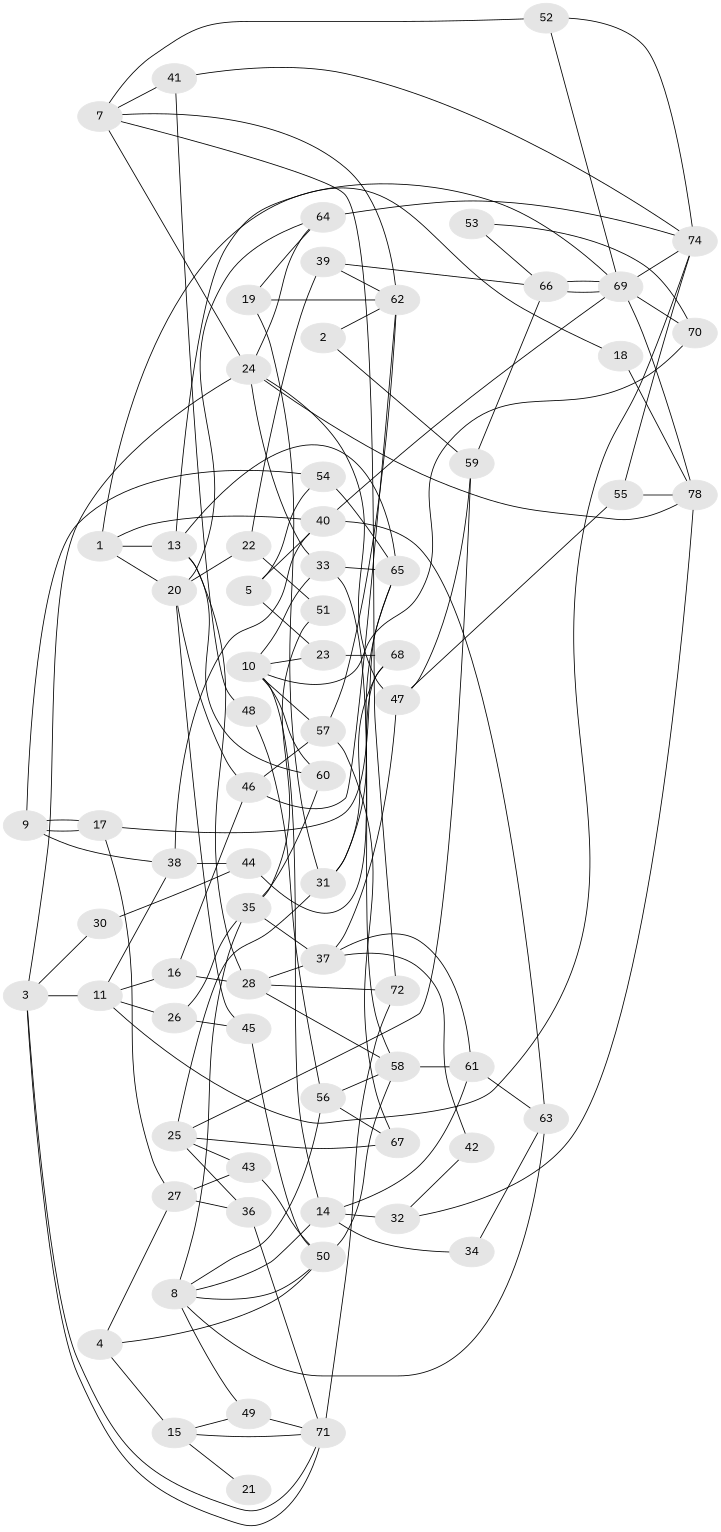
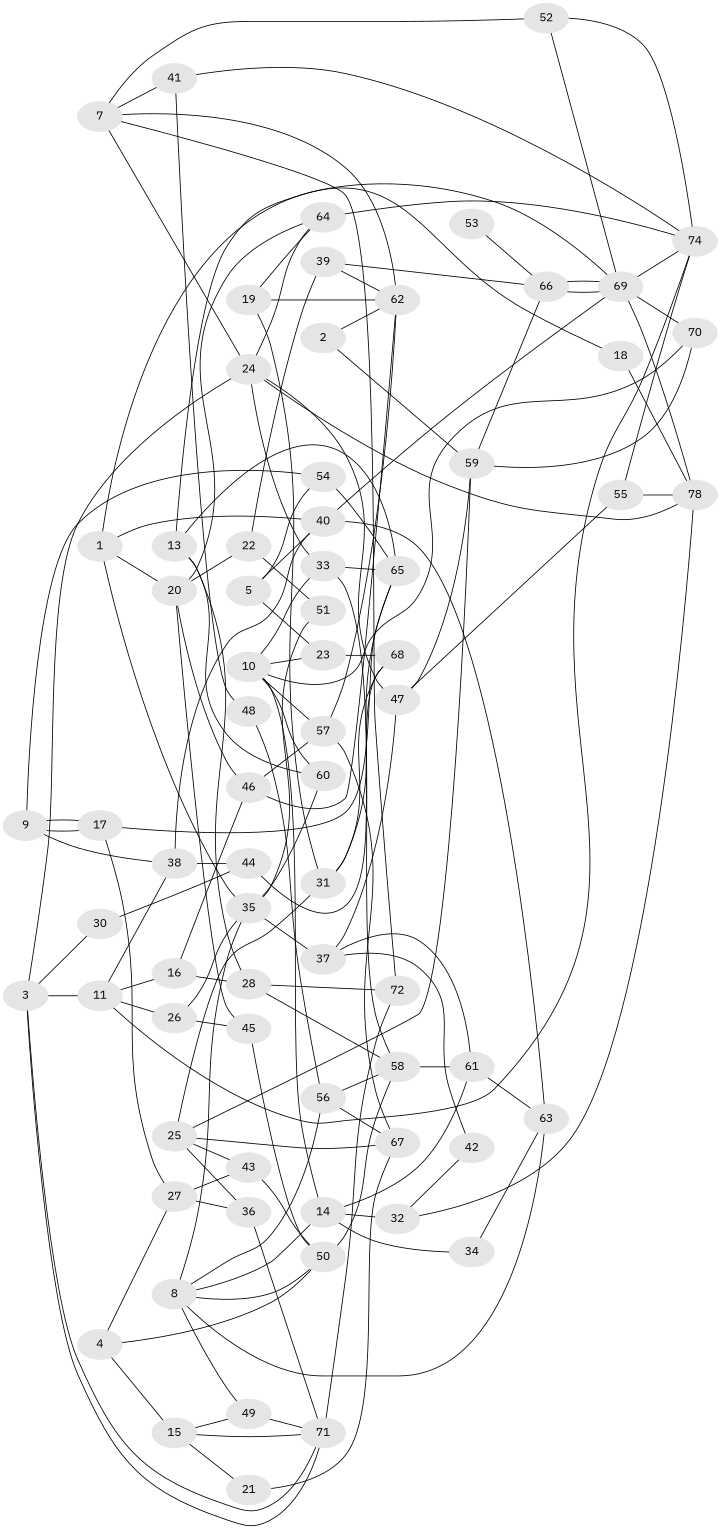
(600, 244) -> (621, 450)
(137, 546) -> (155, 735)
(286, 972) -> none
none -> (368, 1348)
